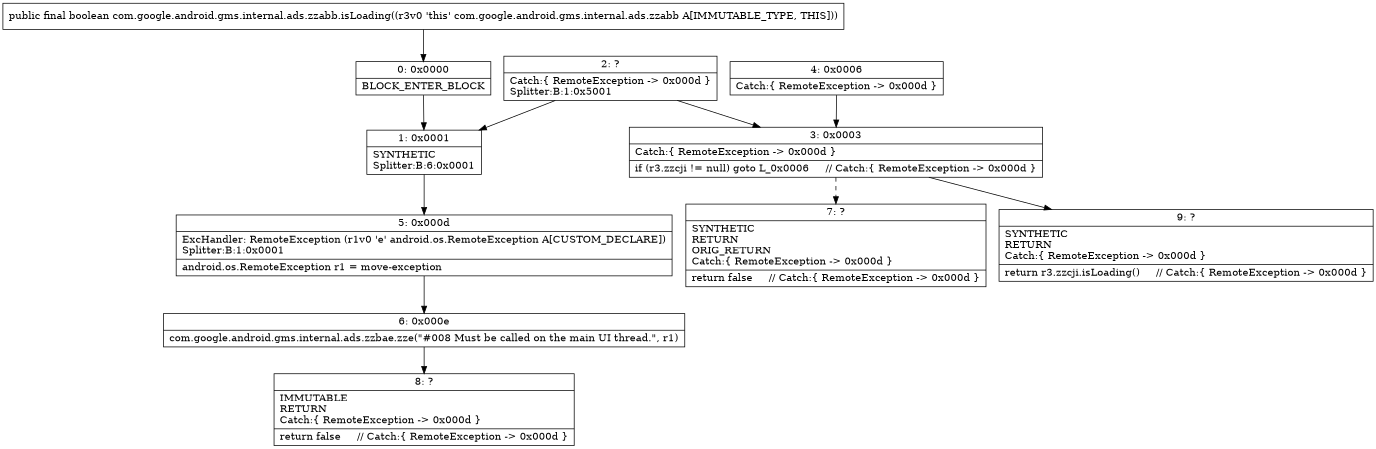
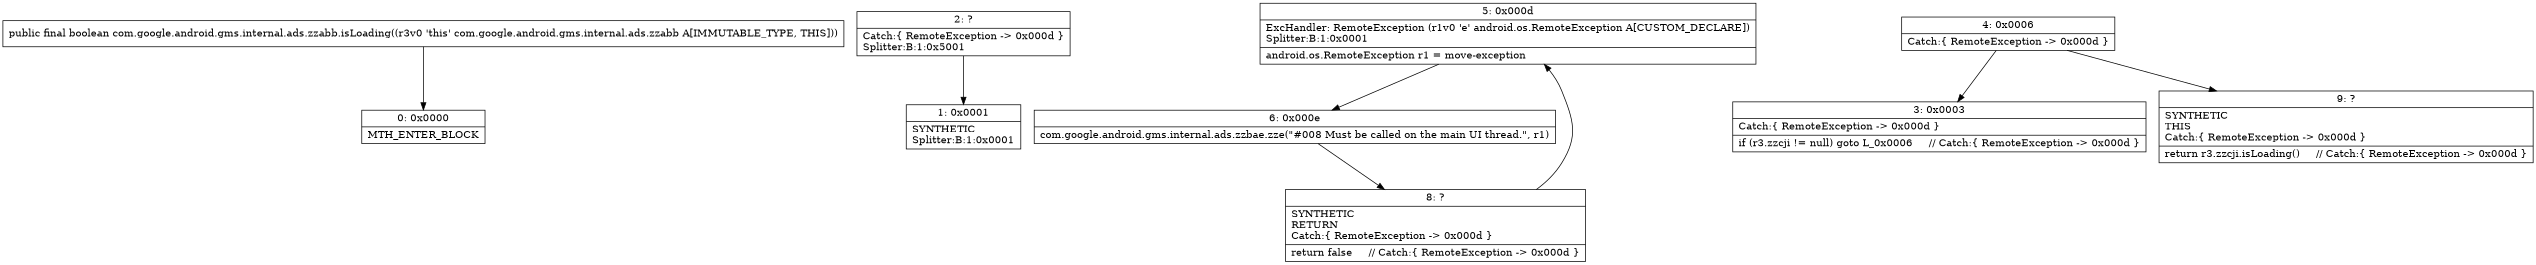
(423, 86) -> (423, 135)
(424, 109) -> none
(715, 113) -> none
(424, 166) -> (964, 140)
(424, 191) -> (1572, 133)
(987, 192) -> (2138, 70)
(836, 245) -> none
(1028, 245) -> (2178, 127)
(314, 398) -> (1323, 214)
